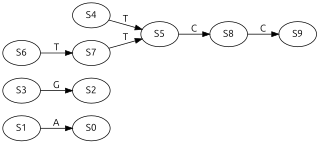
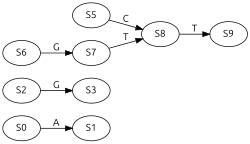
(91, 15) -> none
(263, 29) -> (195, 29)
(122, 45) -> (123, 44)
(56, 48) -> (56, 48)
(53, 91) -> (53, 91)
(53, 128) -> (53, 128)
